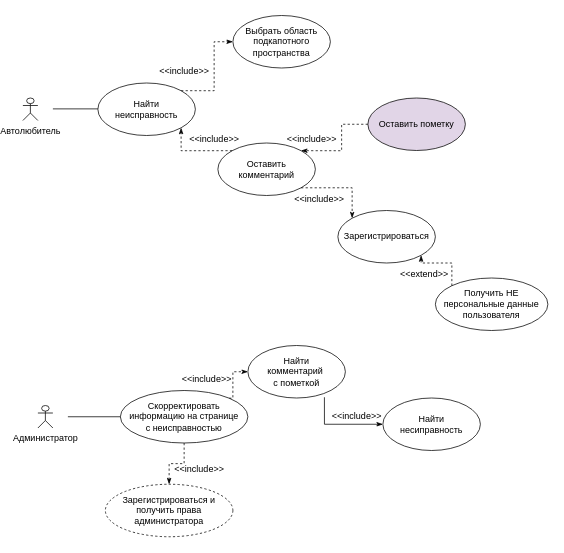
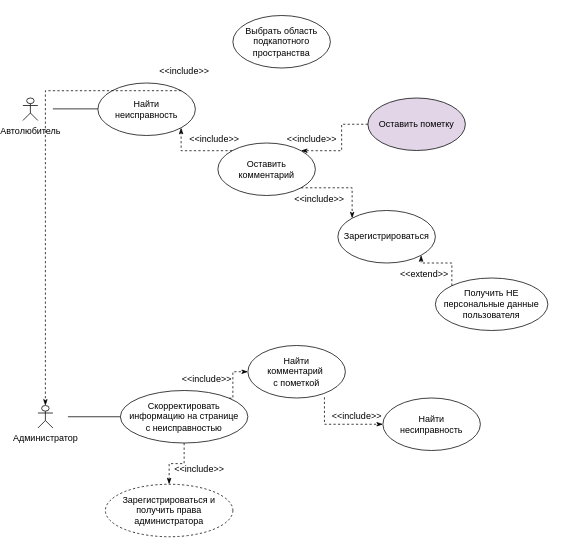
(199, 91) -> (45, 178)
(339, 424) -> (339, 424)
